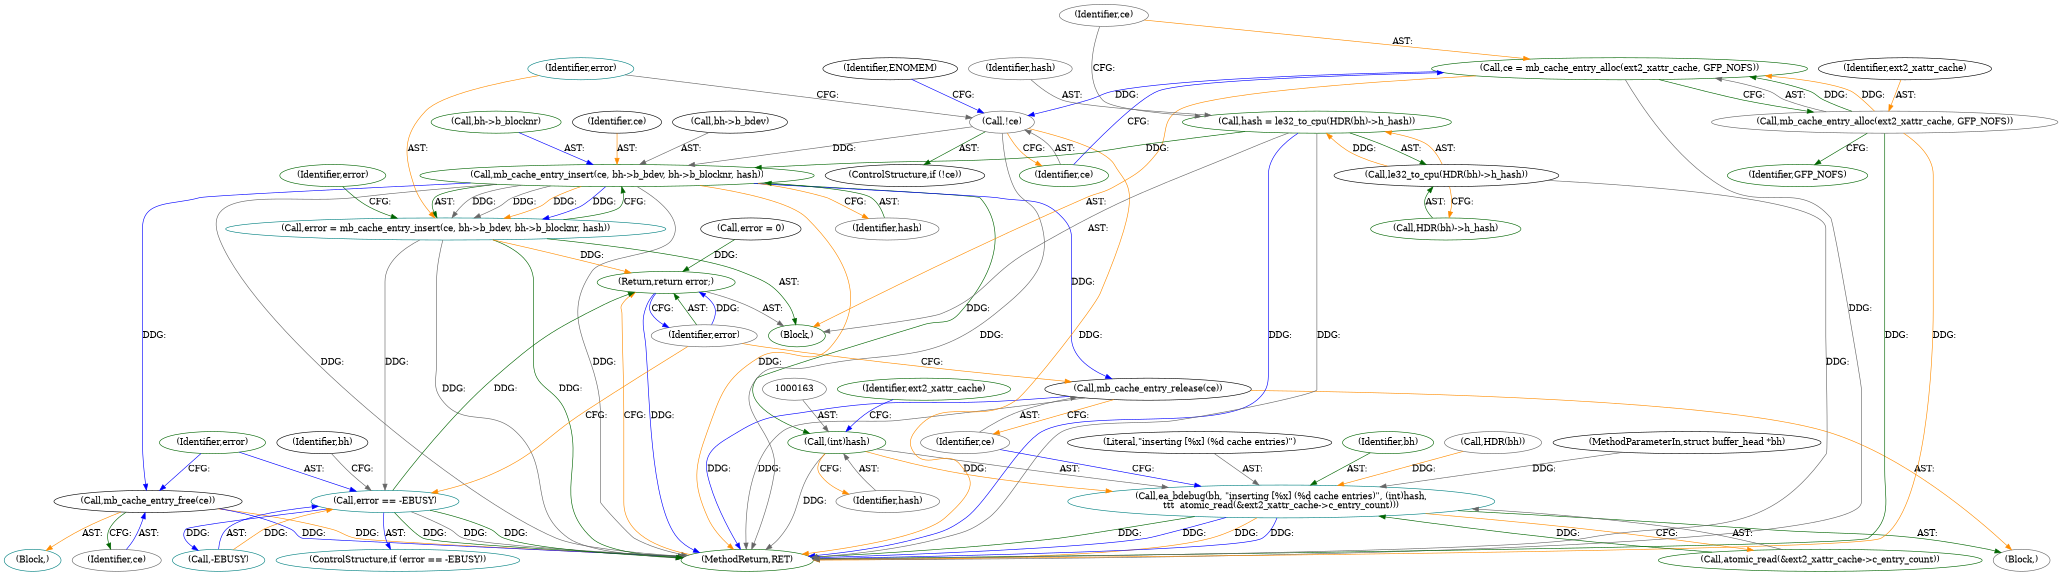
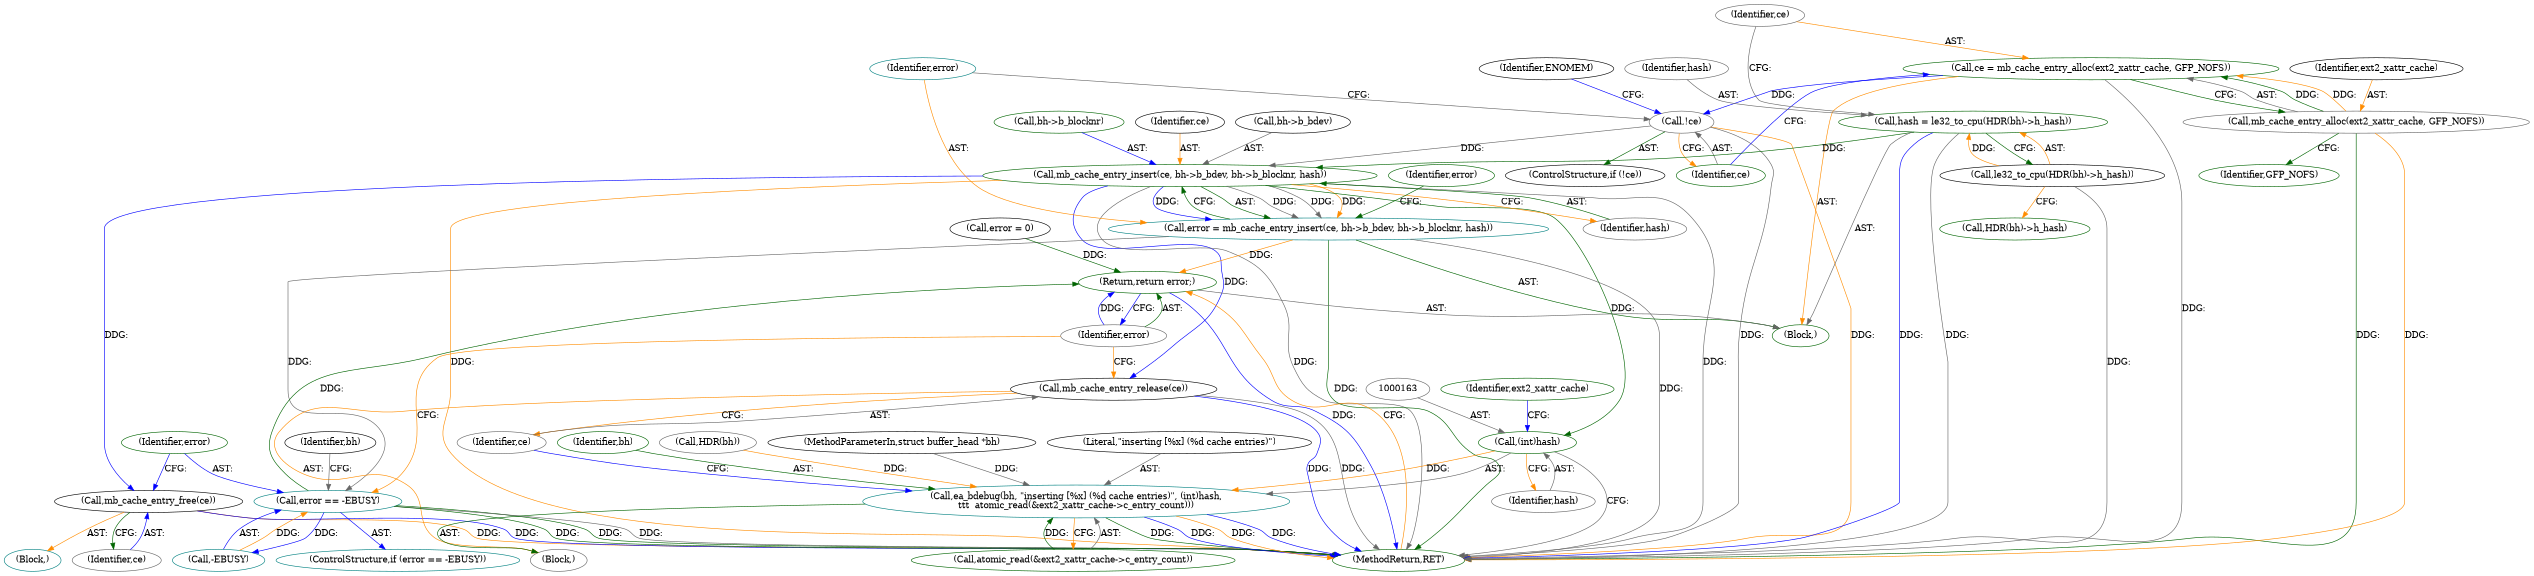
(1413, 149) -> (2026, 149)
(1425, 205) -> none
(816, 501) -> (1619, 501)
